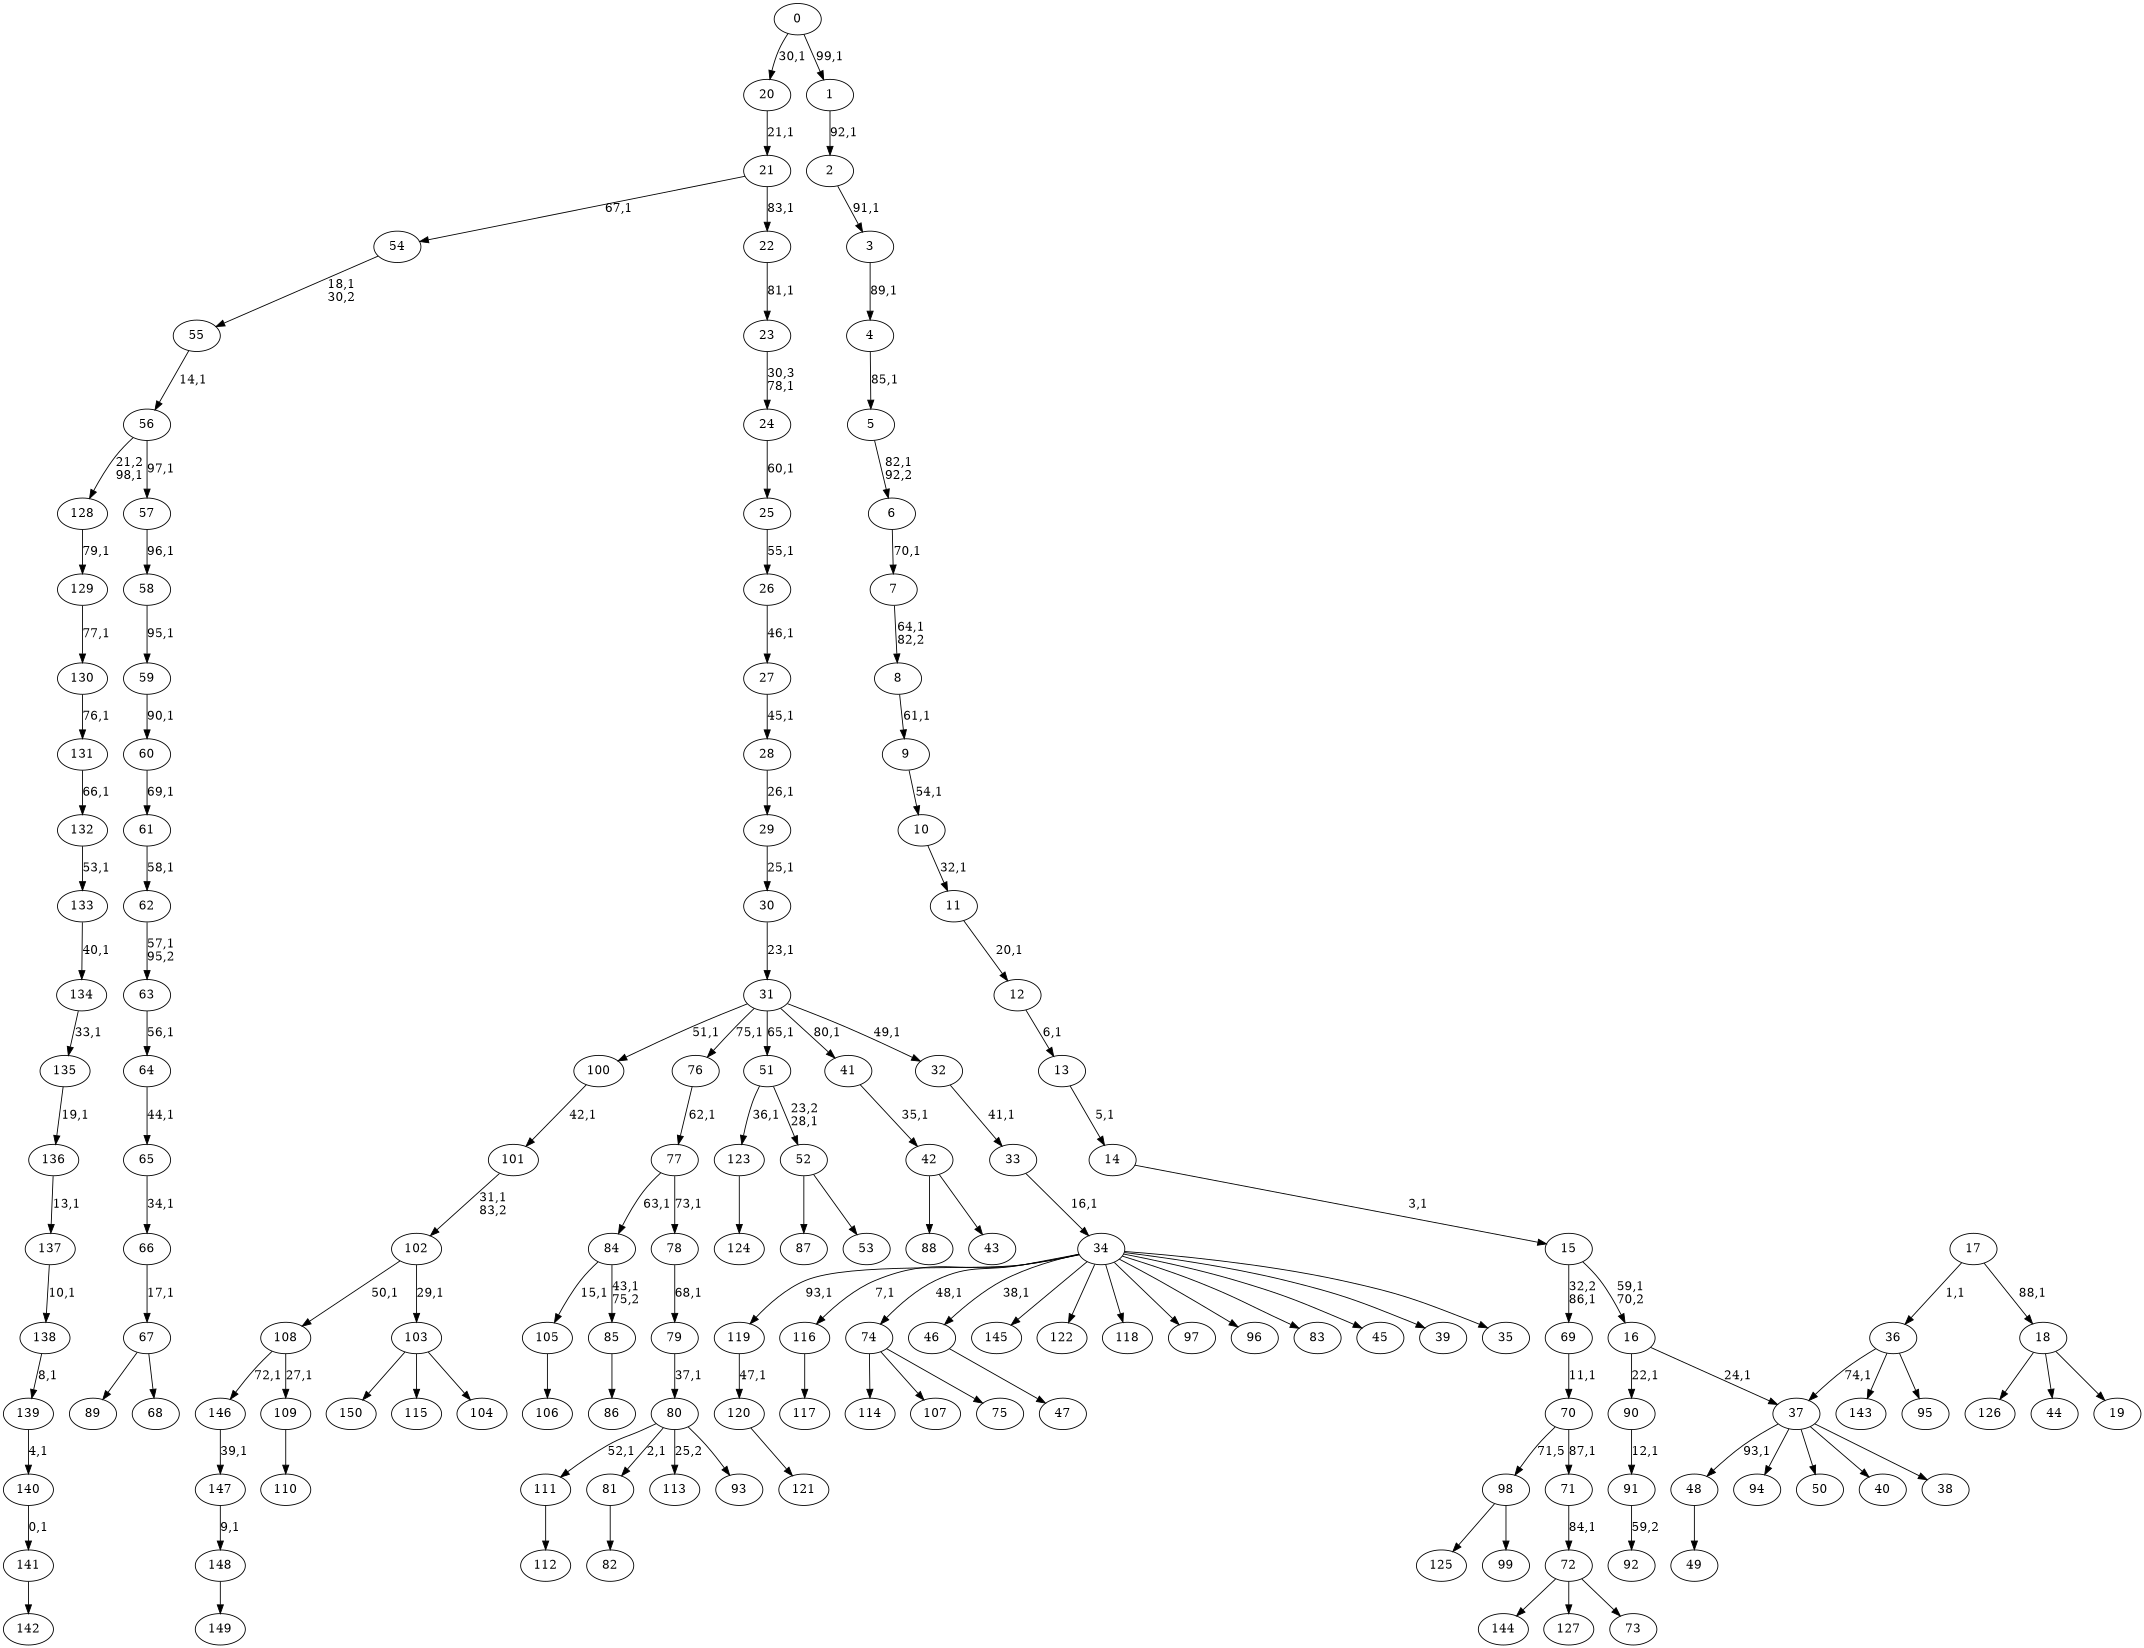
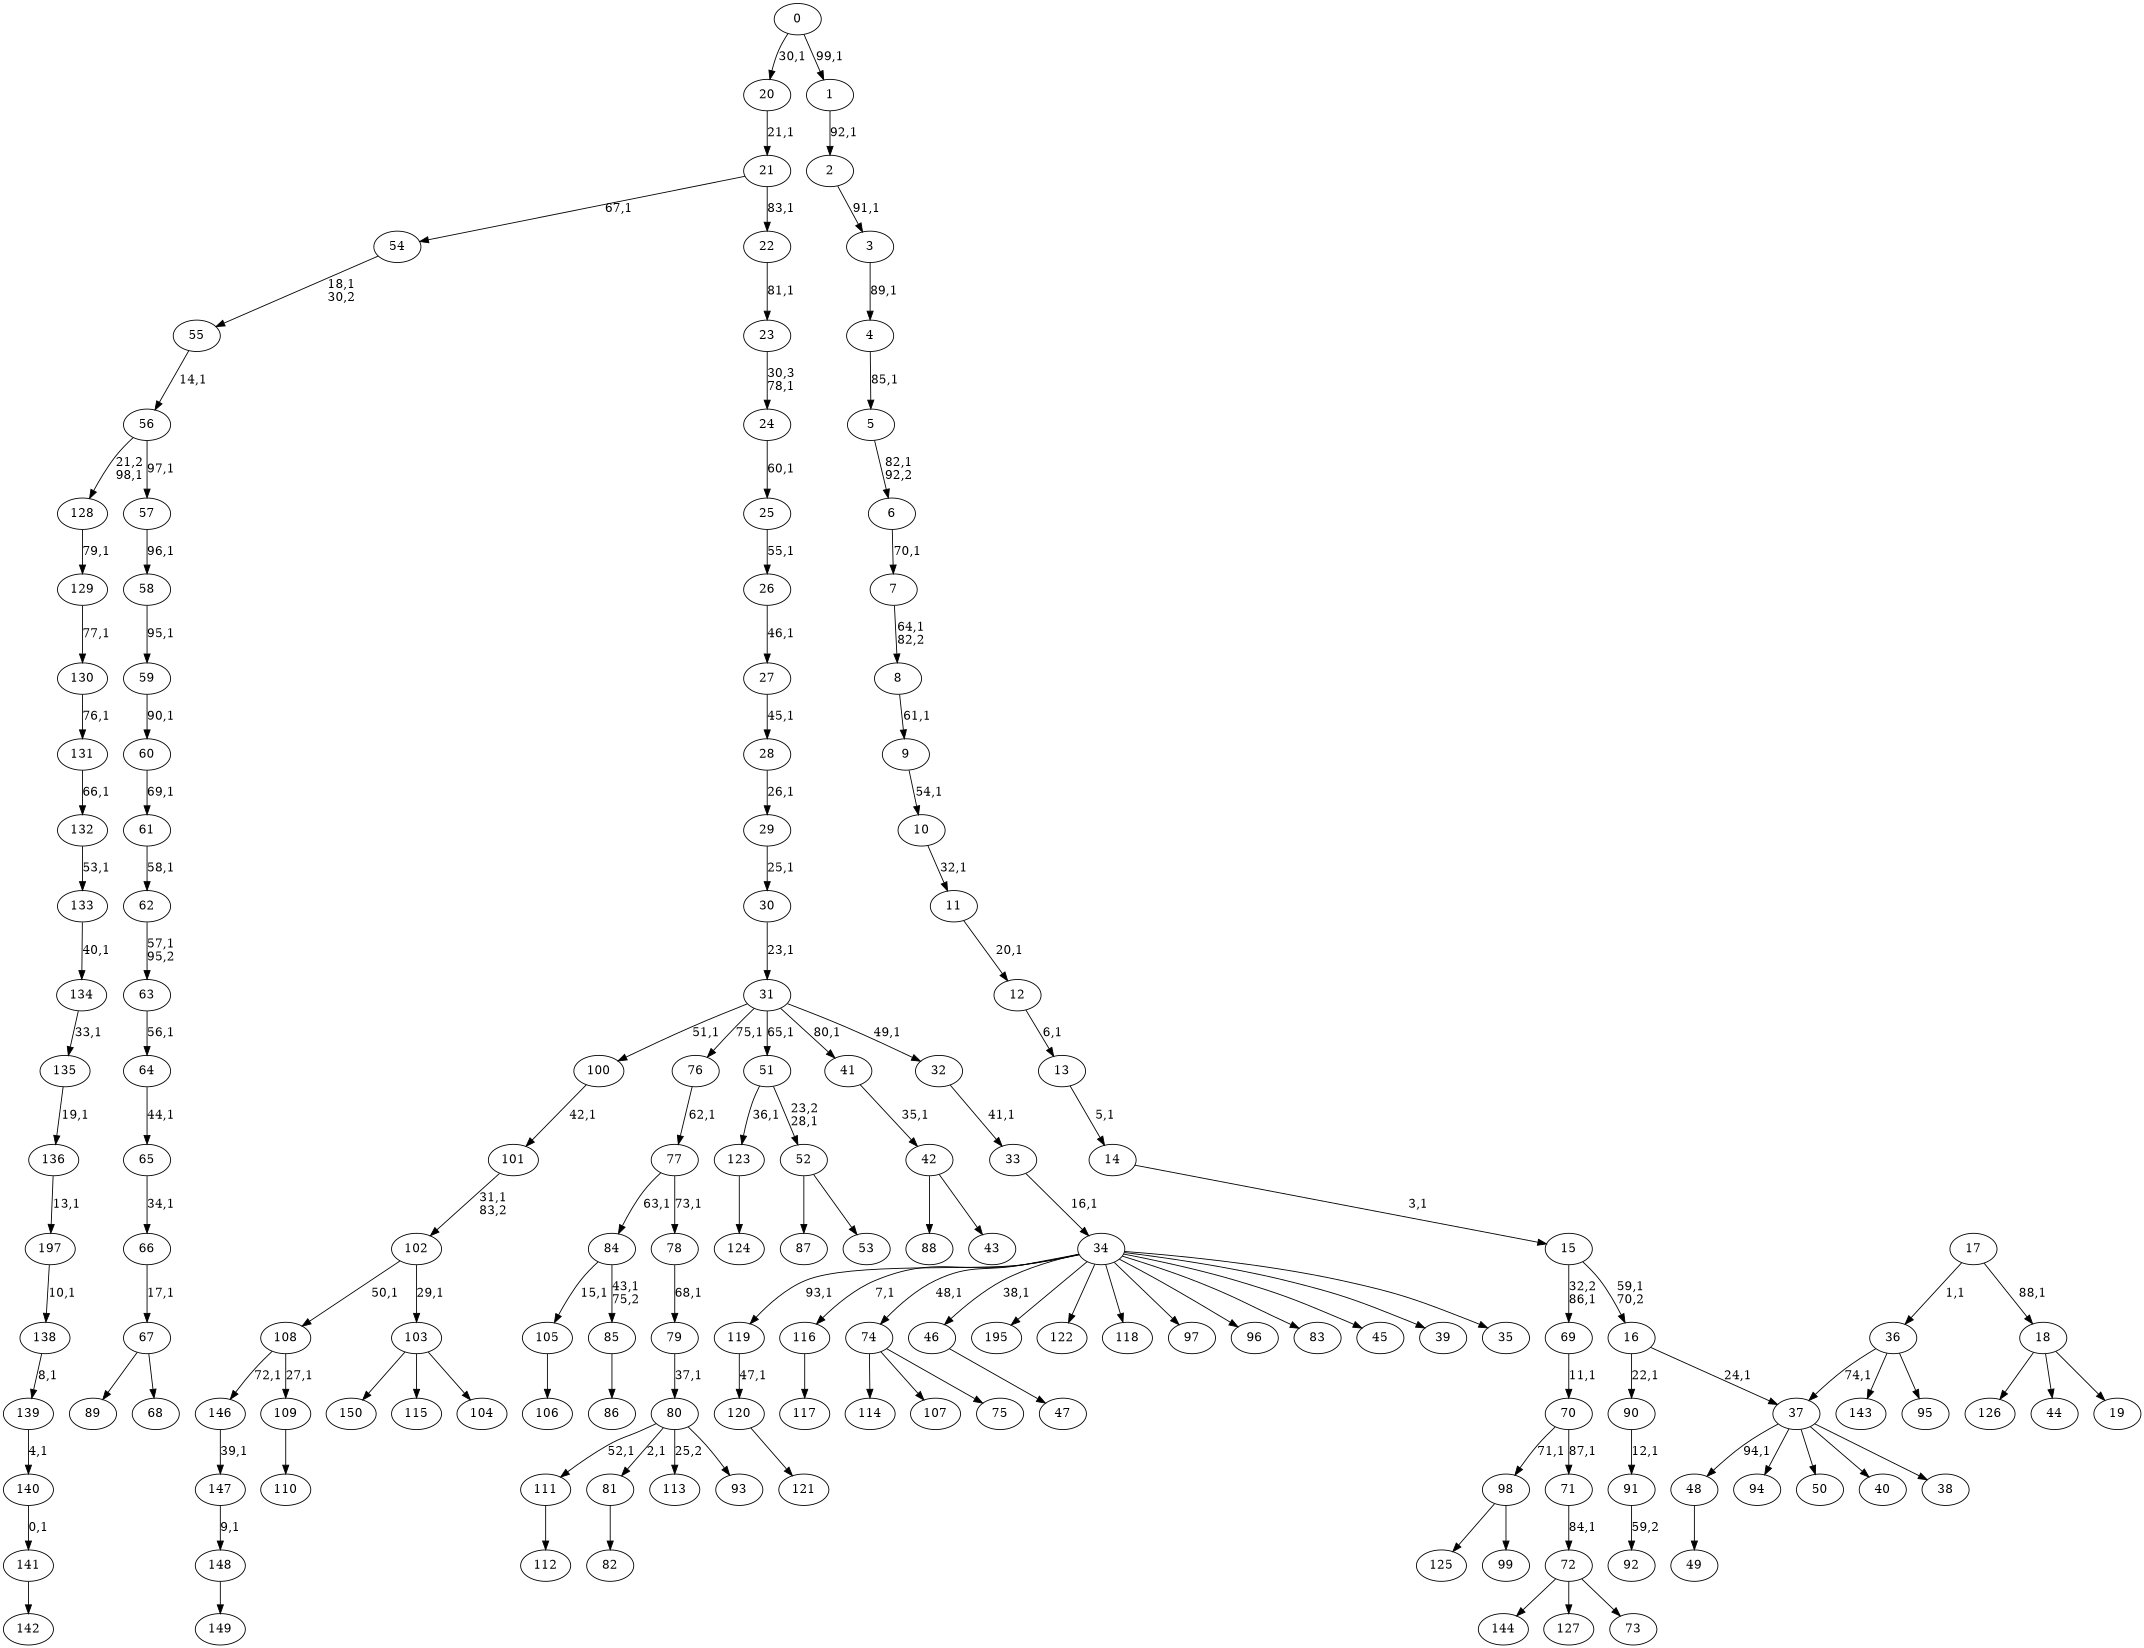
(50, 1249) -> (50, 1249)
(997, 1338) -> (997, 1338)
(1551, 1452) -> (1551, 1452)
(1757, 1452) -> (1757, 1452)
